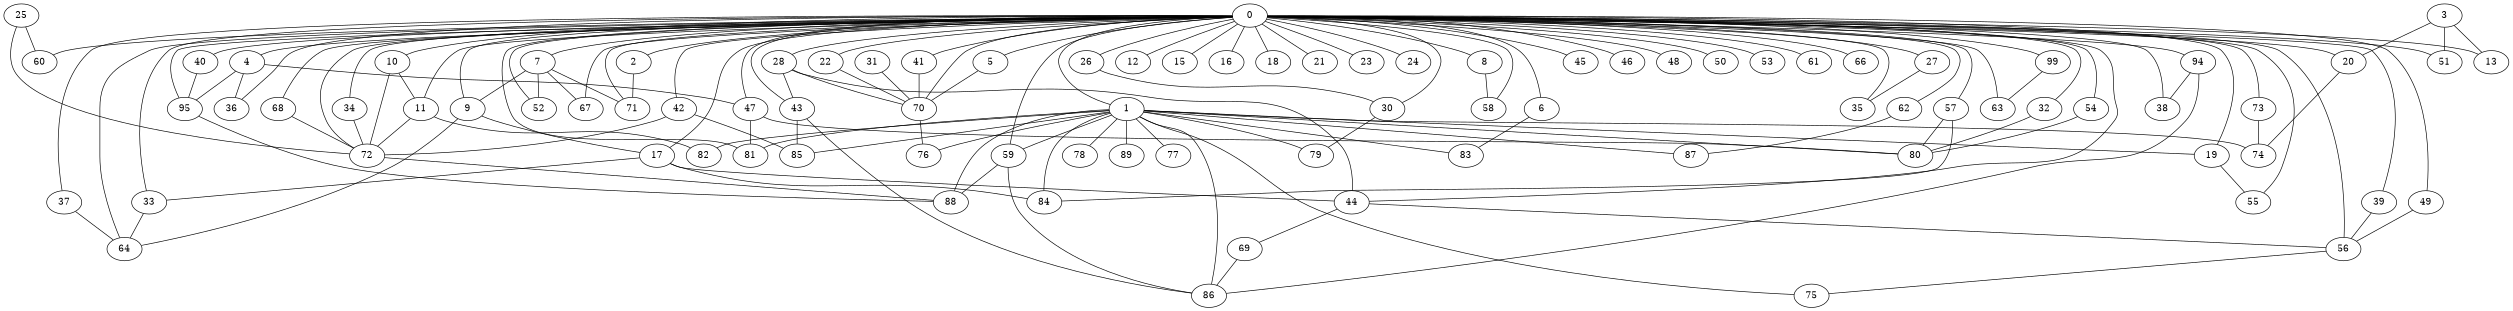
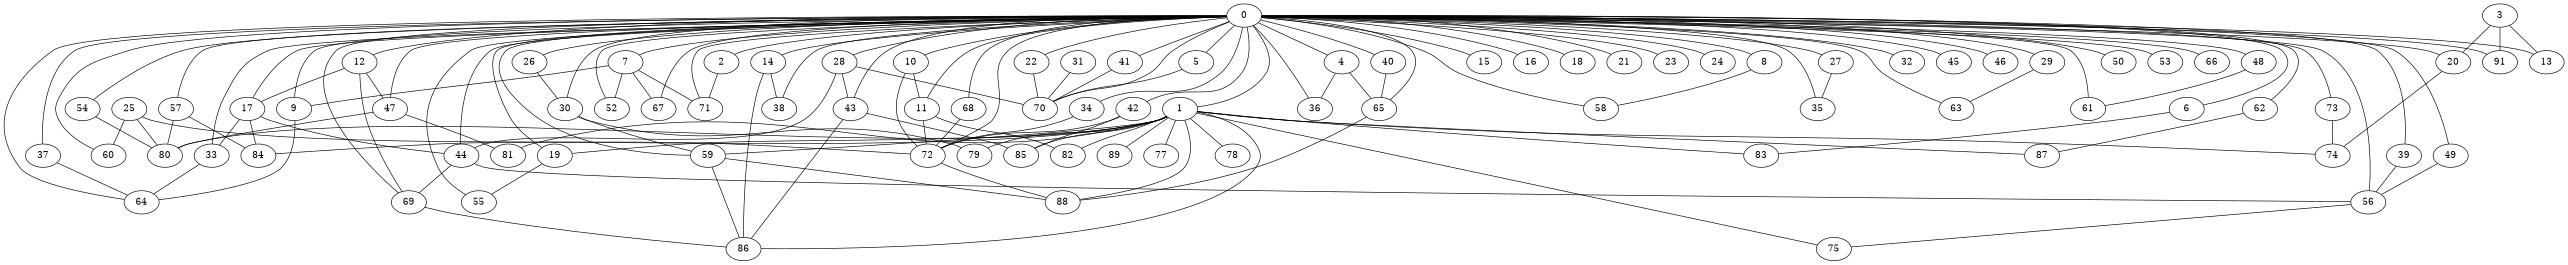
(2053, 62) -> (2047, 62)
(2198, 62) -> (768, 62)
(2445, 62) -> (2500, 62)
(502, 67) -> (695, 22)
(488, 80) -> (375, 86)
none -> (2176, 91)
(185, 109) -> (1379, 109)
(1981, 135) -> (147, 132)
none -> (372, 136)
none -> (635, 136)
(588, 143) -> (302, 84)
(924, 156) -> none
